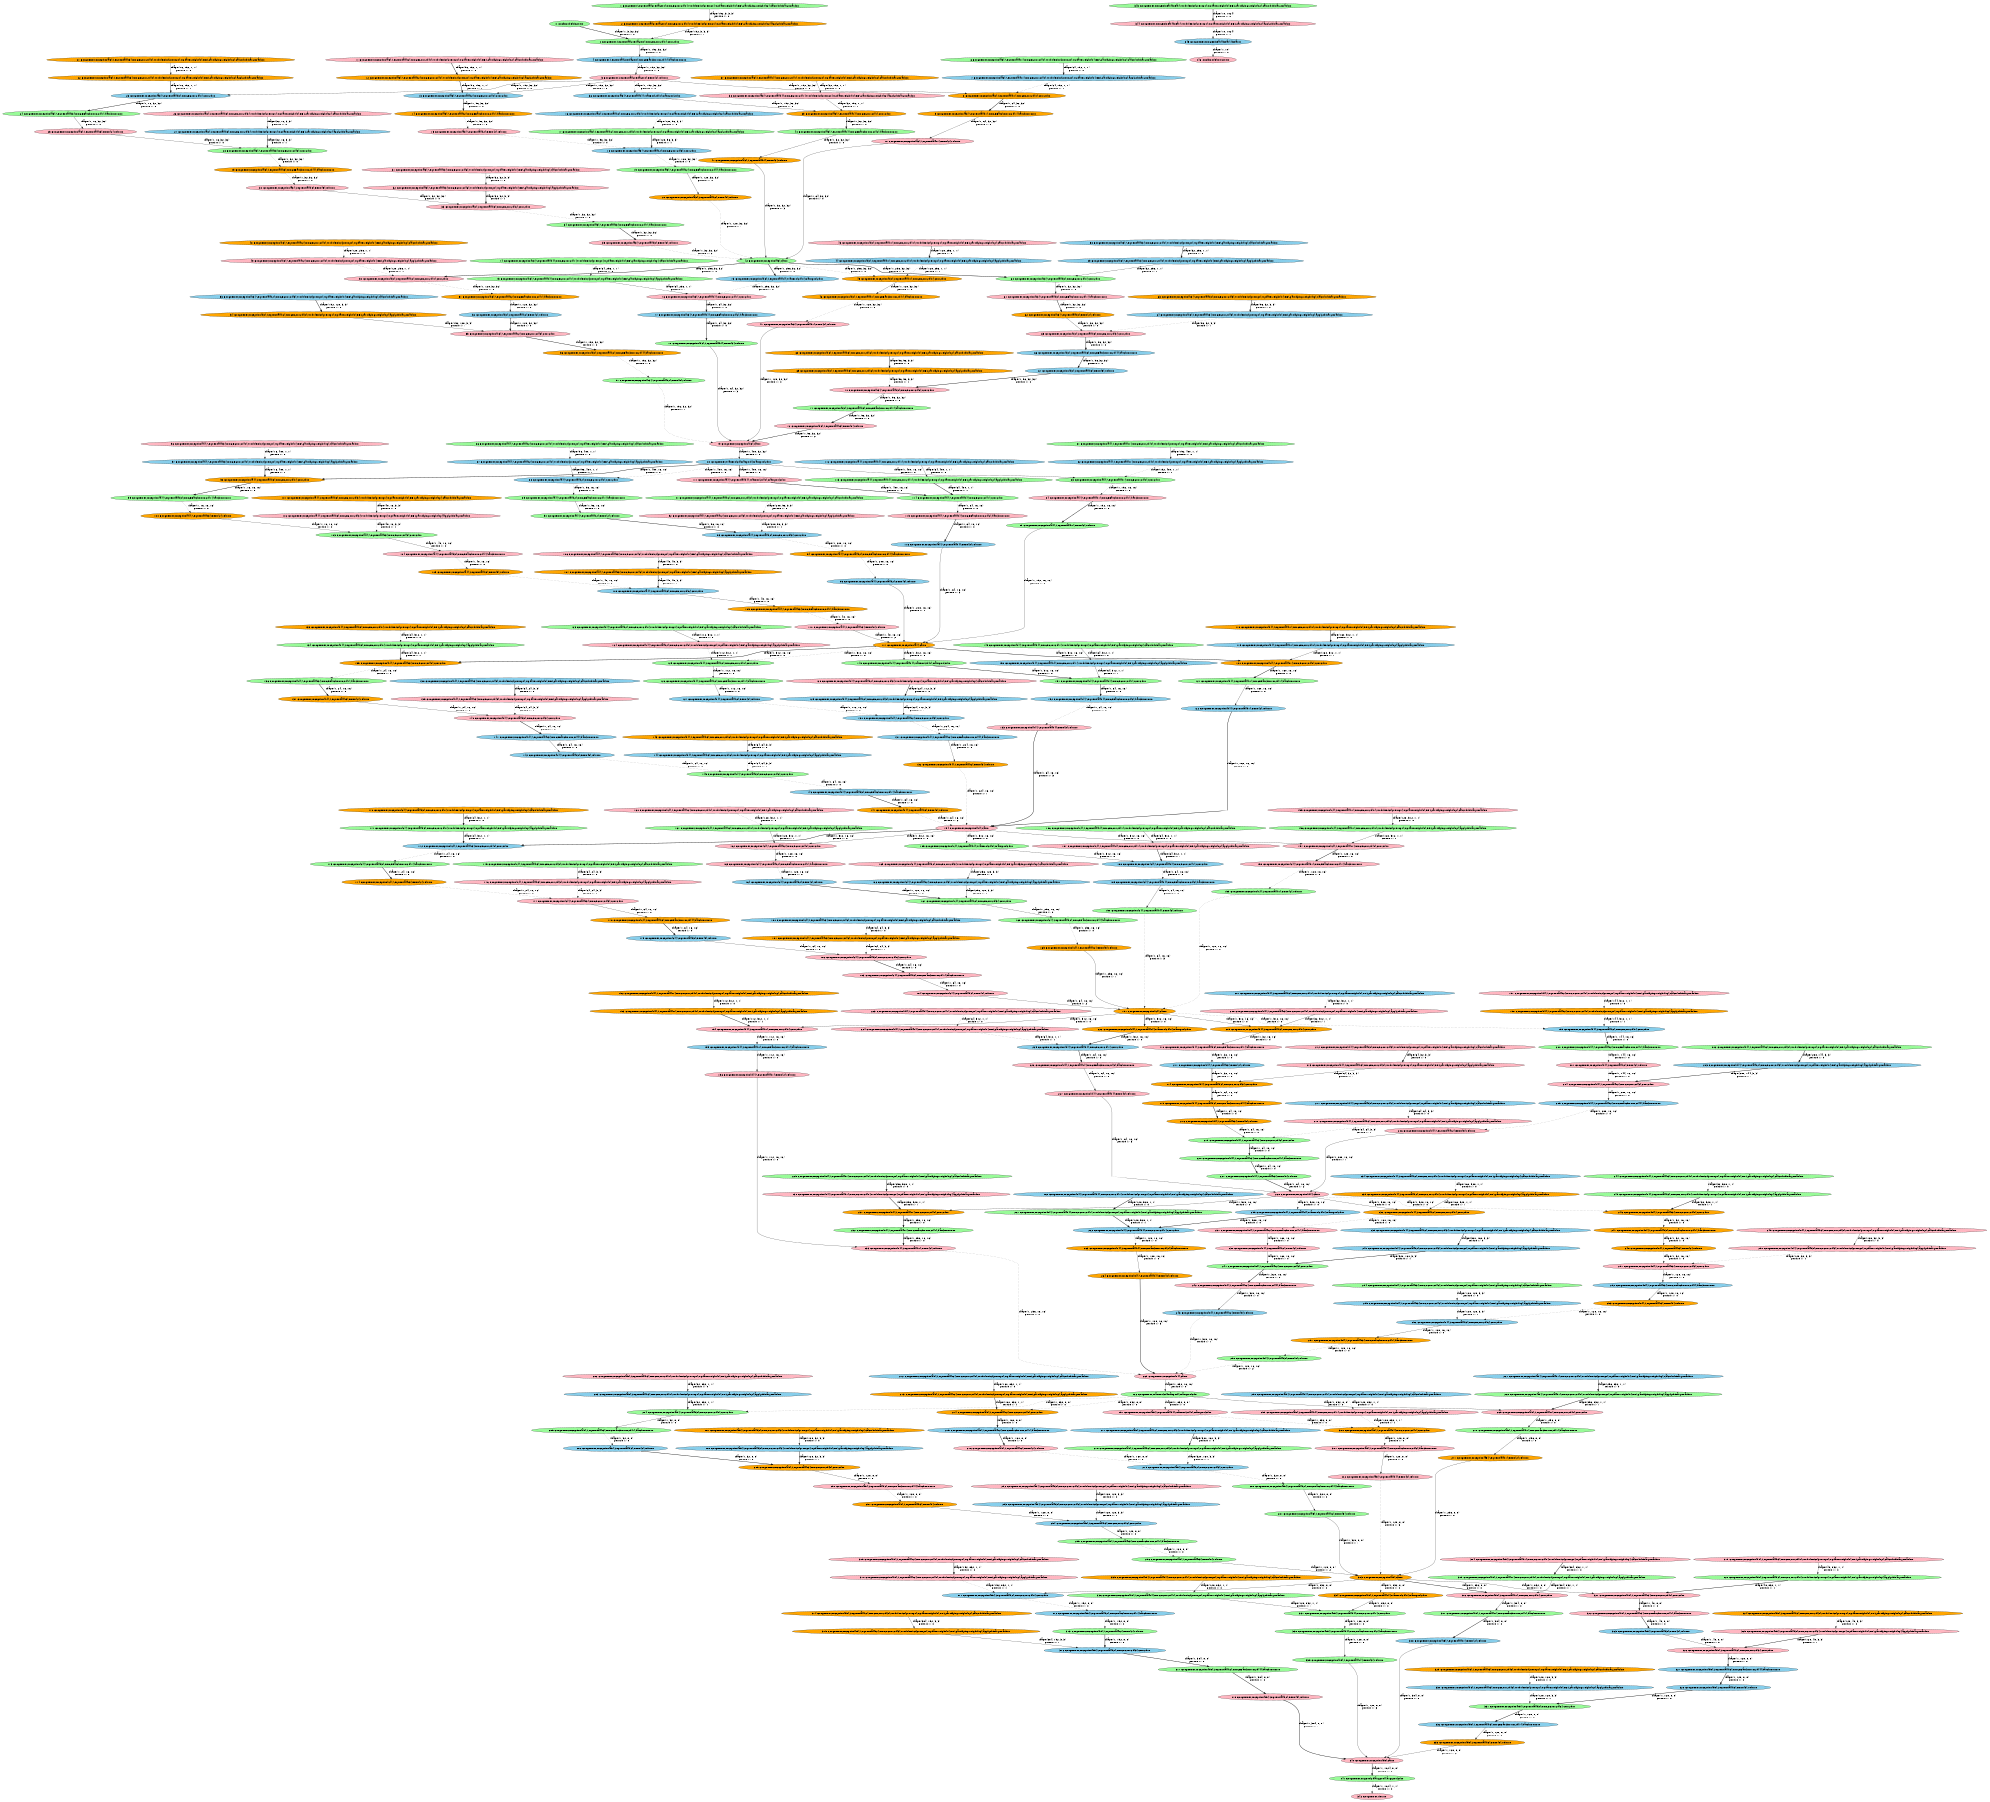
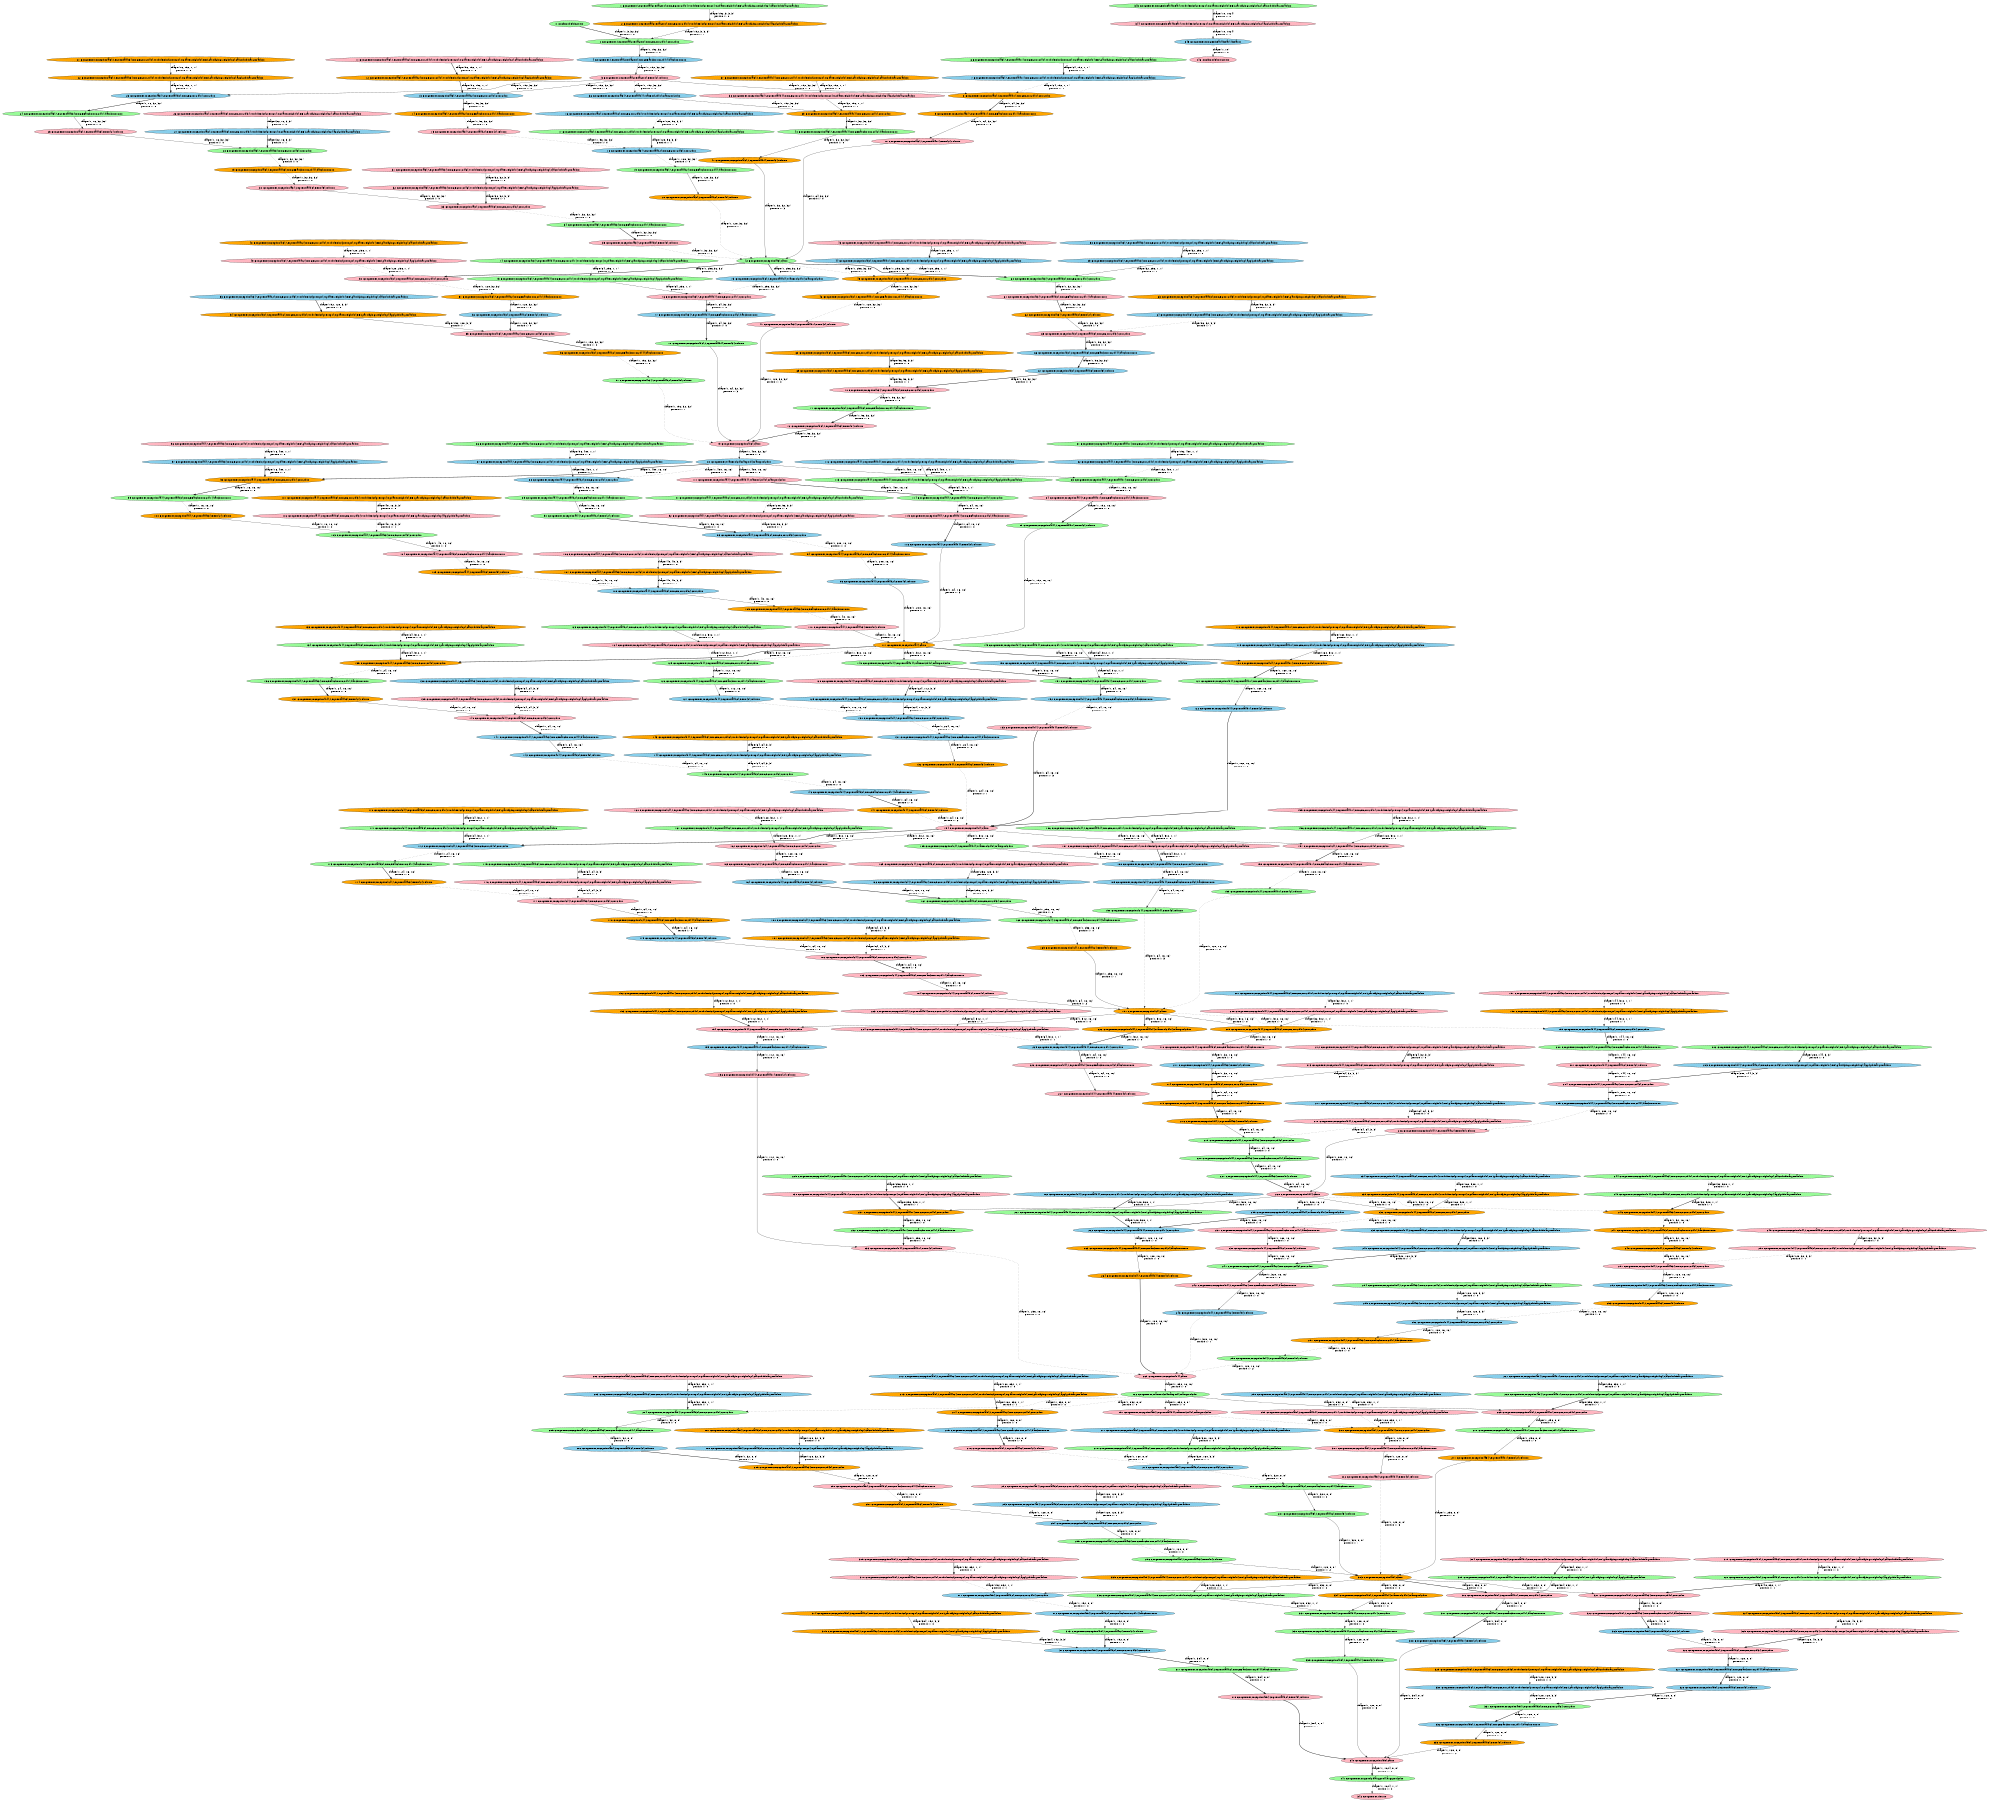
(1151, 1180) -> none
